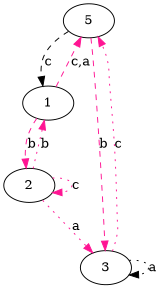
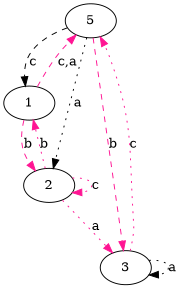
none -> (71, 98)
